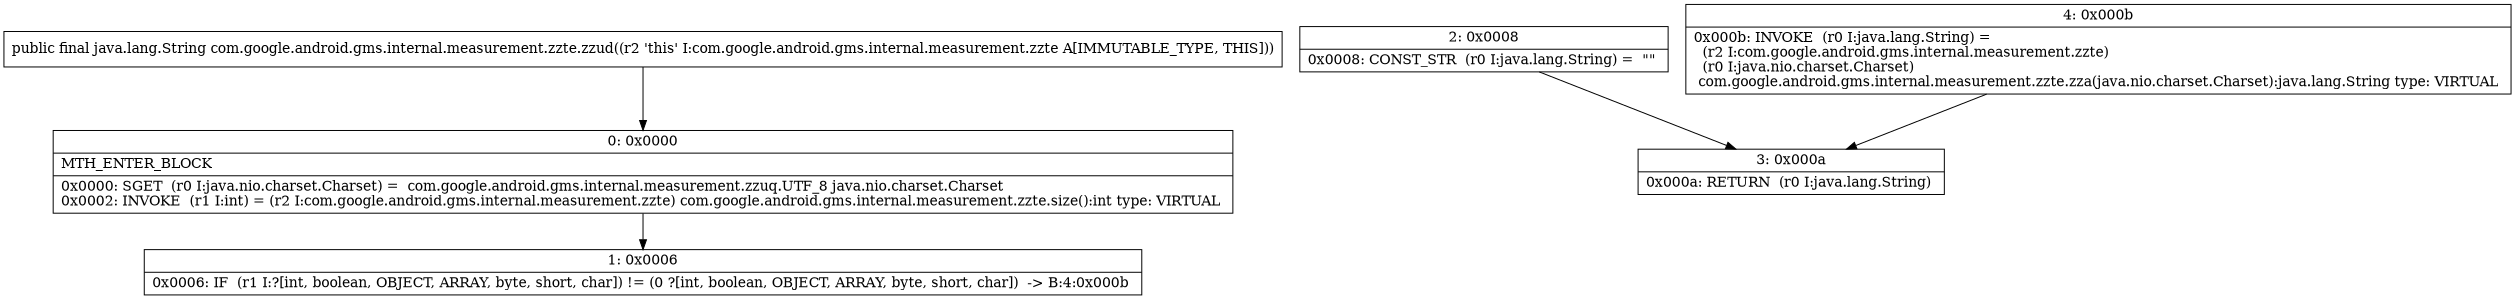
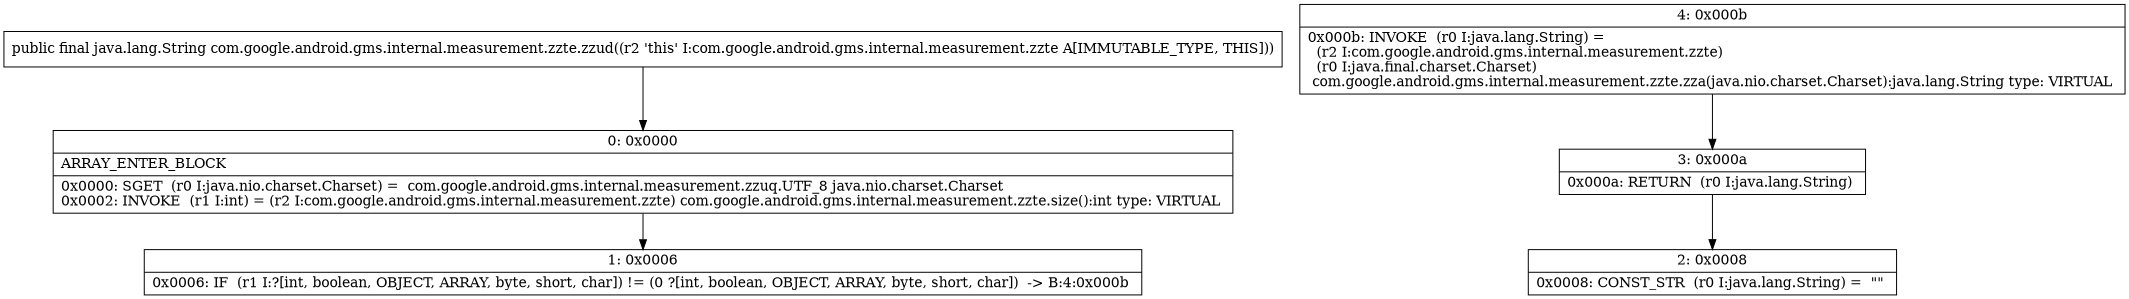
(1804, 67) -> (1422, 67)
(1633, 109) -> (1712, 217)
(137, 164) -> (144, 164)
